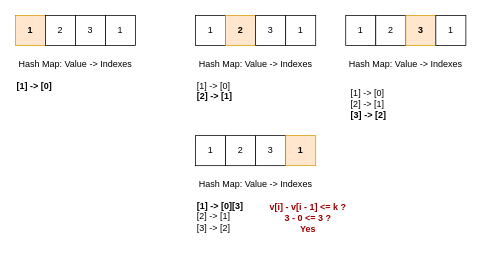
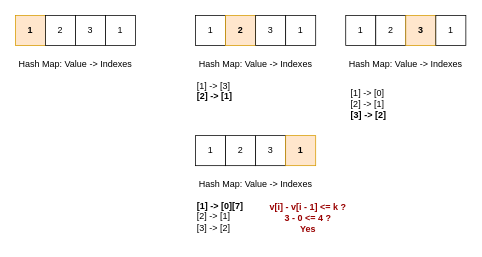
(38, 98) -> none
(219, 102) -> (219, 102)
(308, 218) -> (308, 218)
(222, 222) -> (222, 222)
